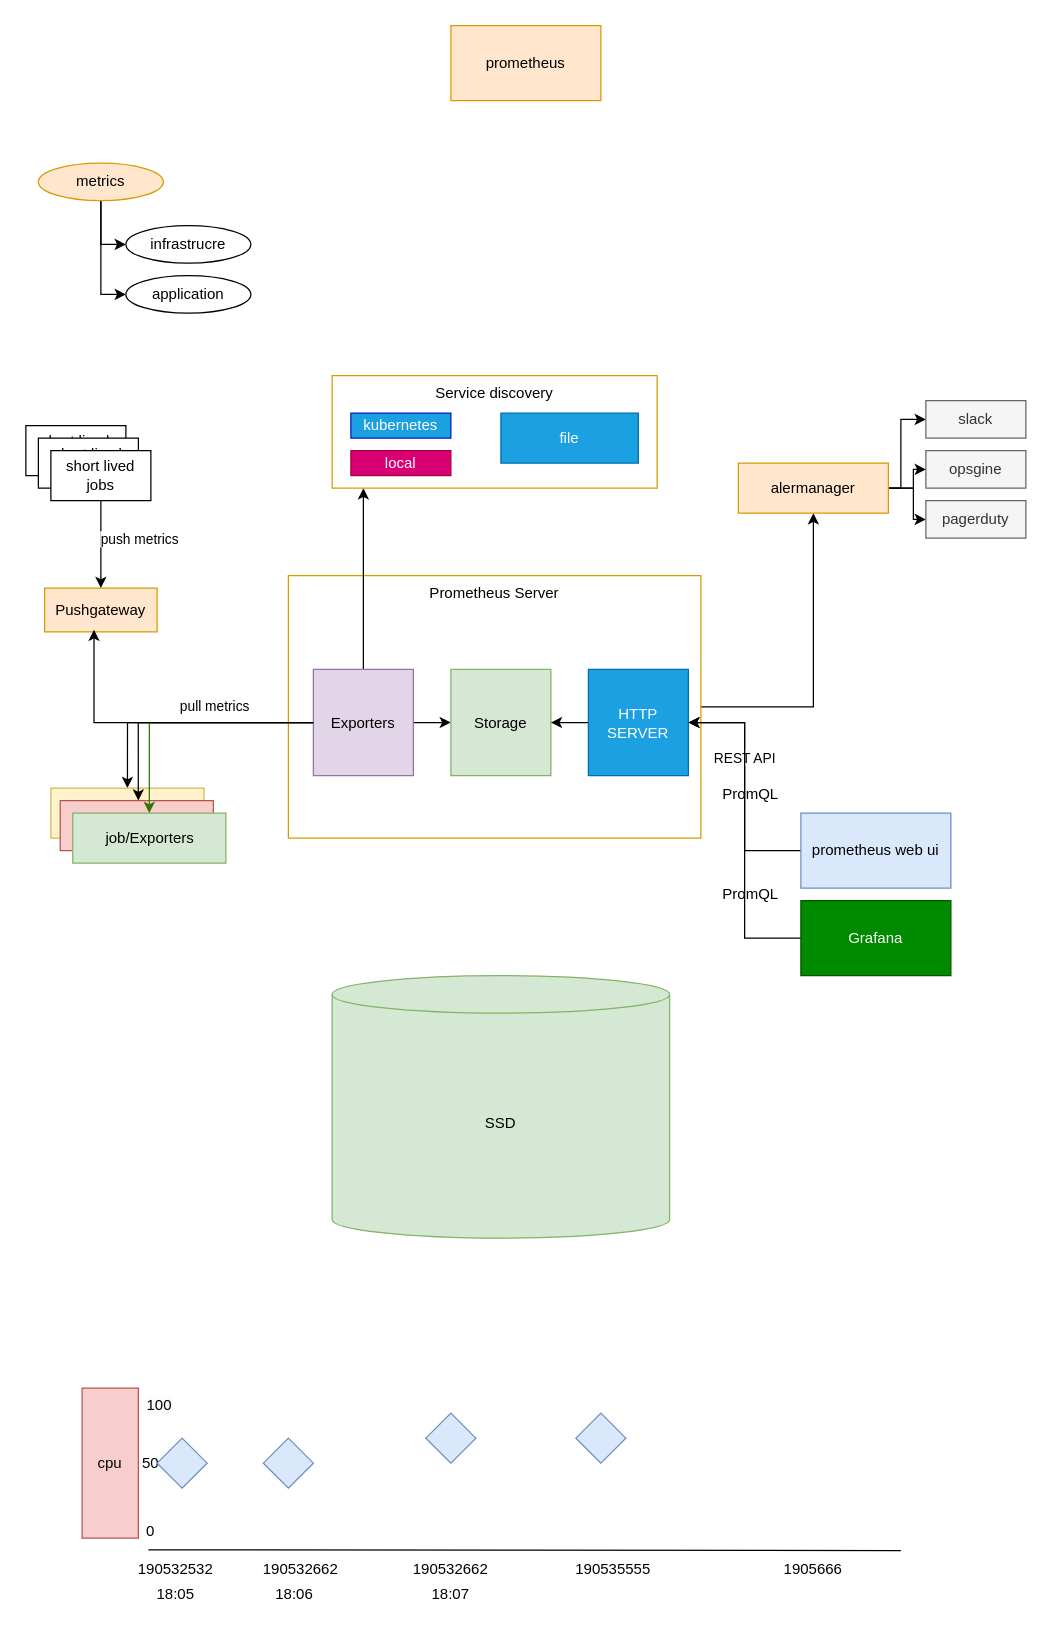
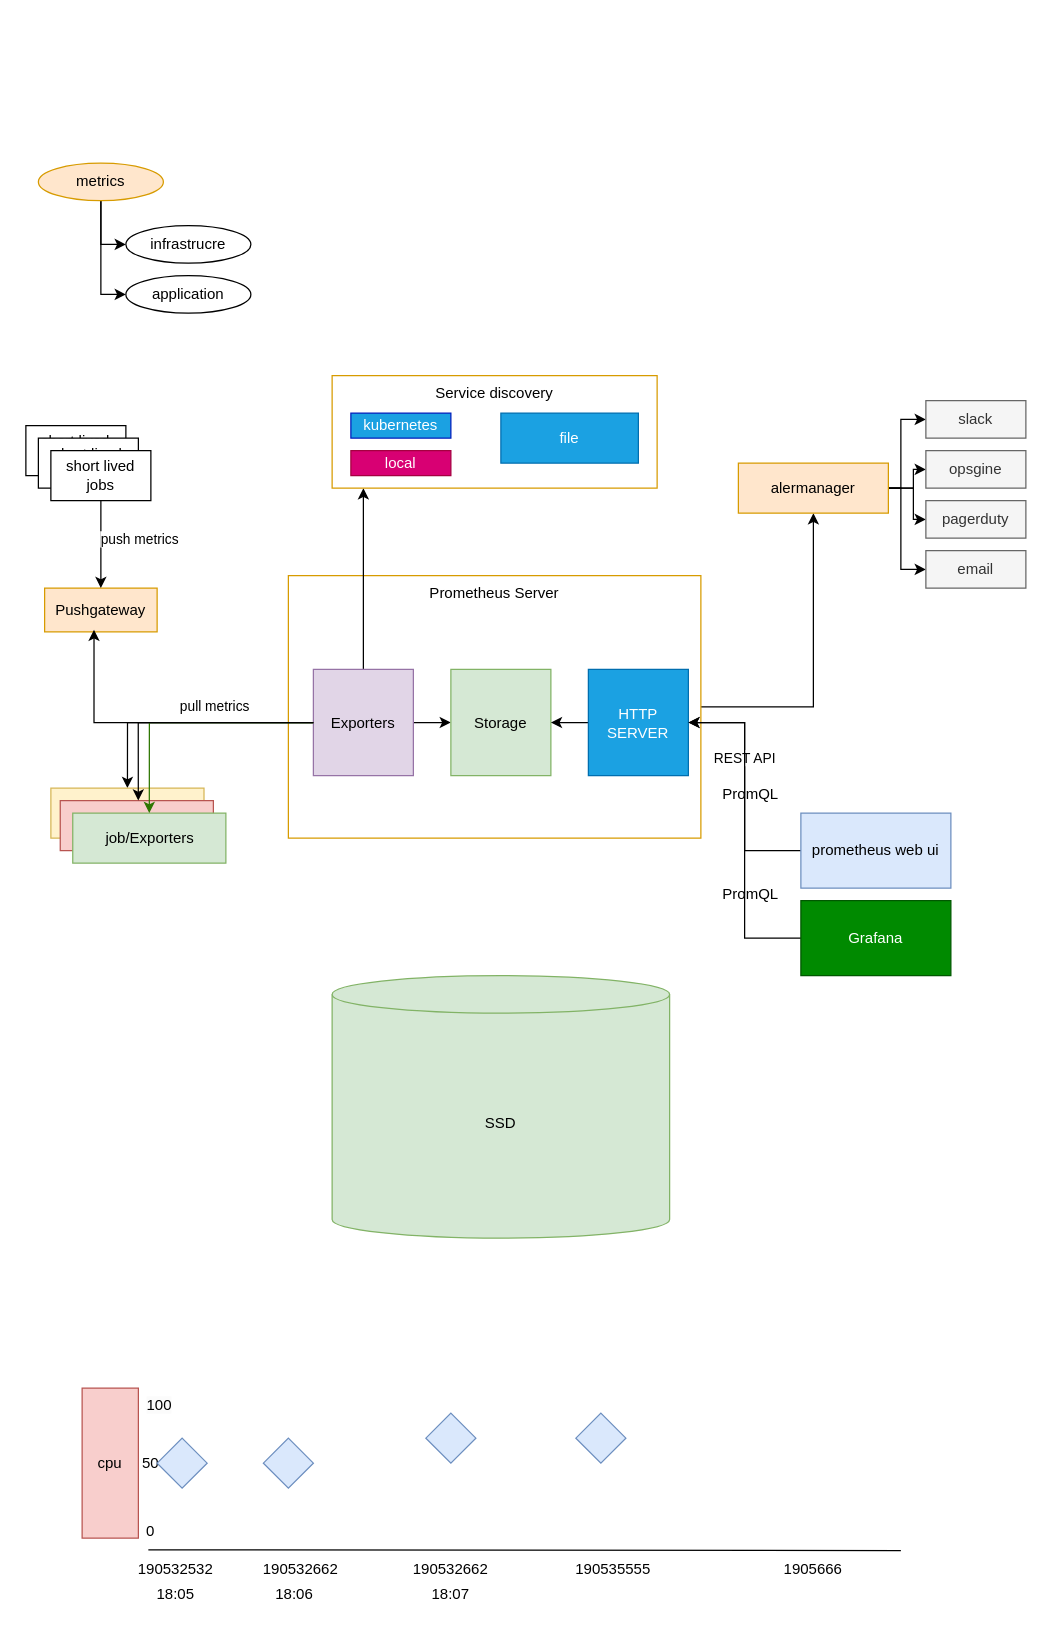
(526, 63) -> none
none -> (901, 538)
none -> (976, 569)
